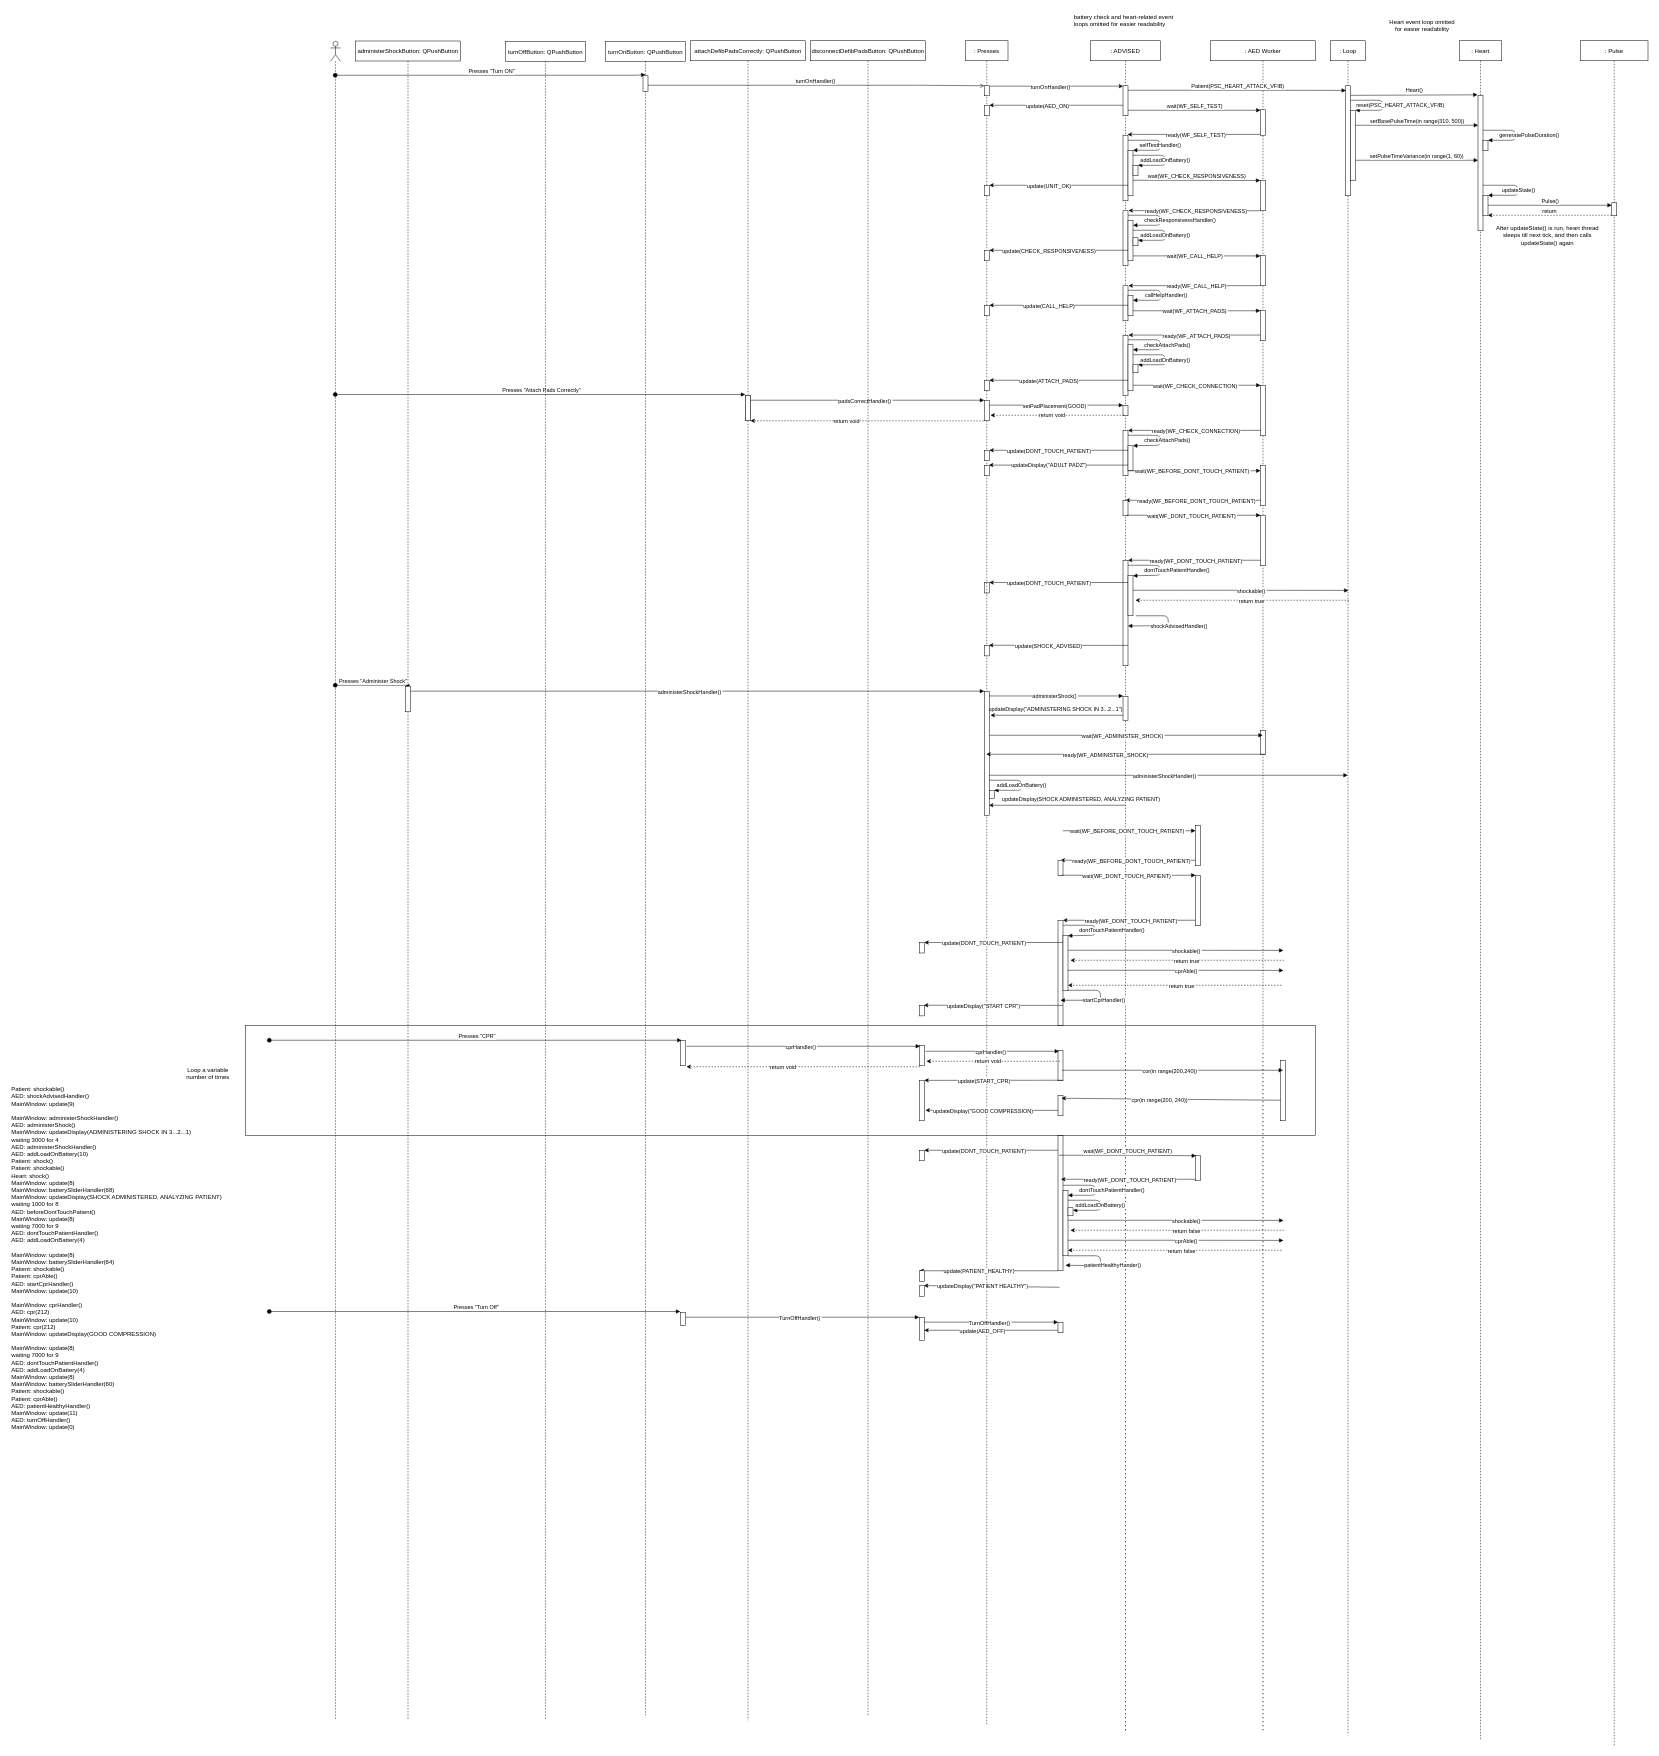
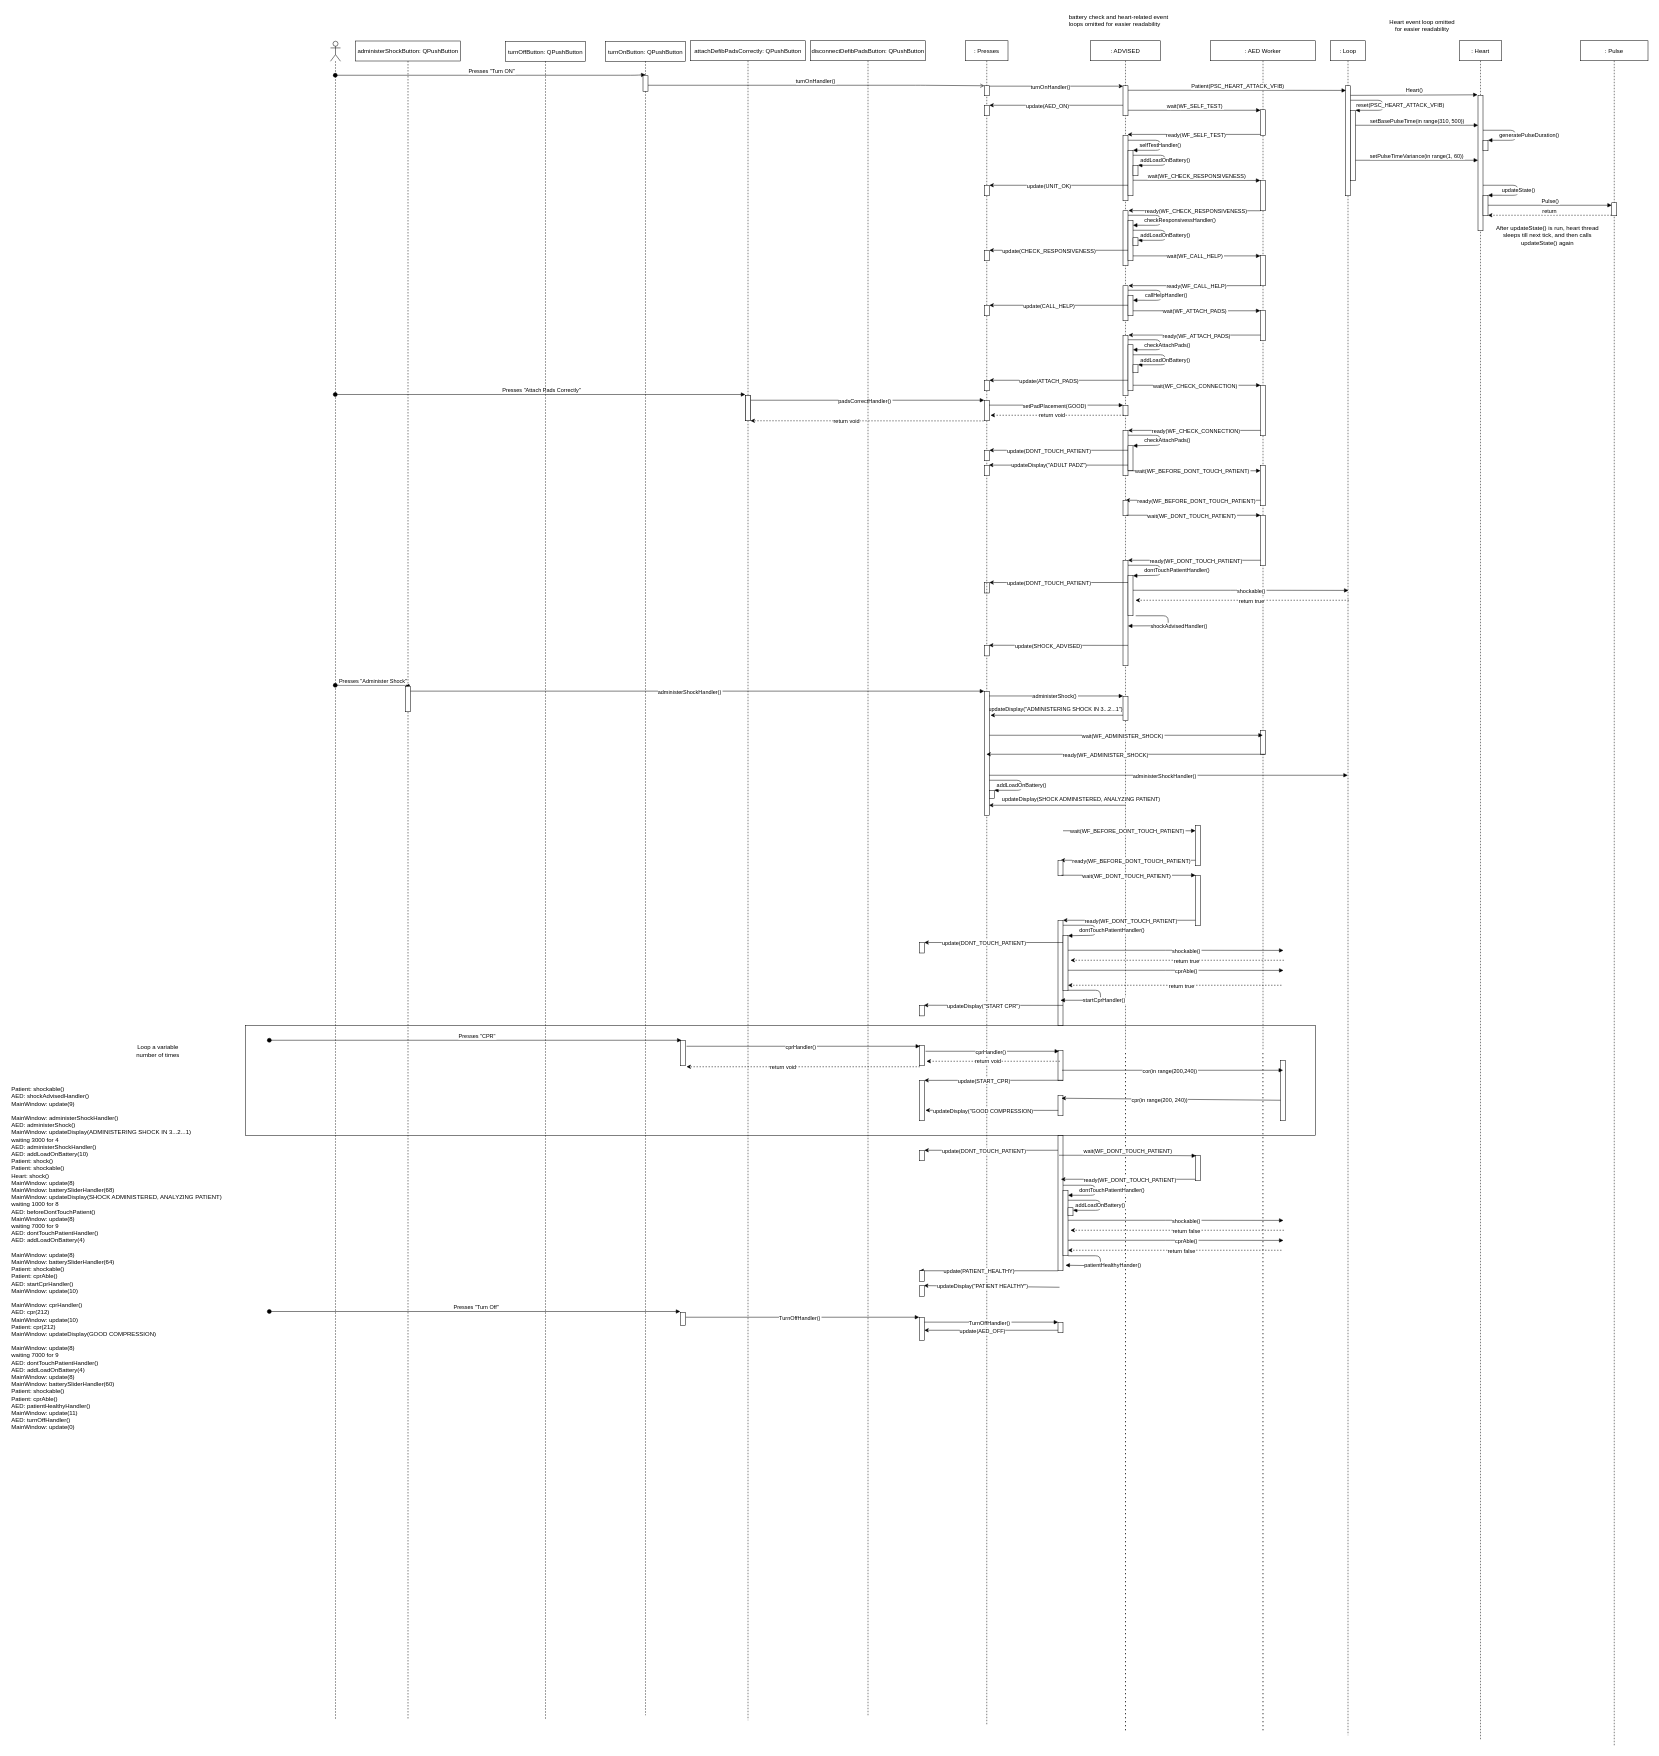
(1125, 23) -> (1120, 23)
(208, 1073) -> (158, 1051)
